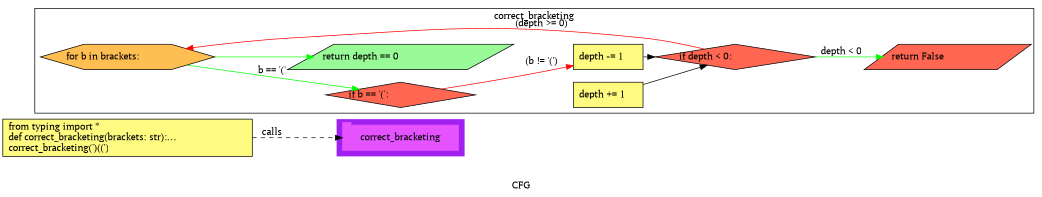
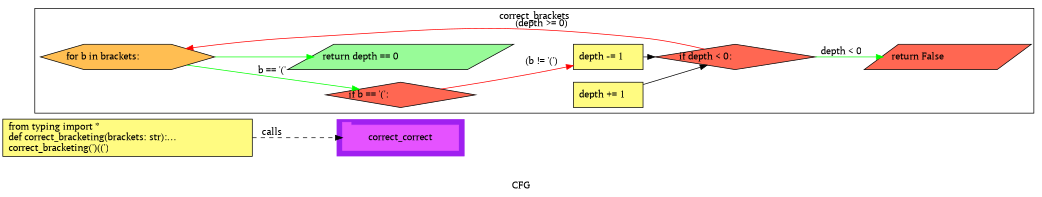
(534, 17) -> (534, 17)
(401, 138) -> (401, 138)
